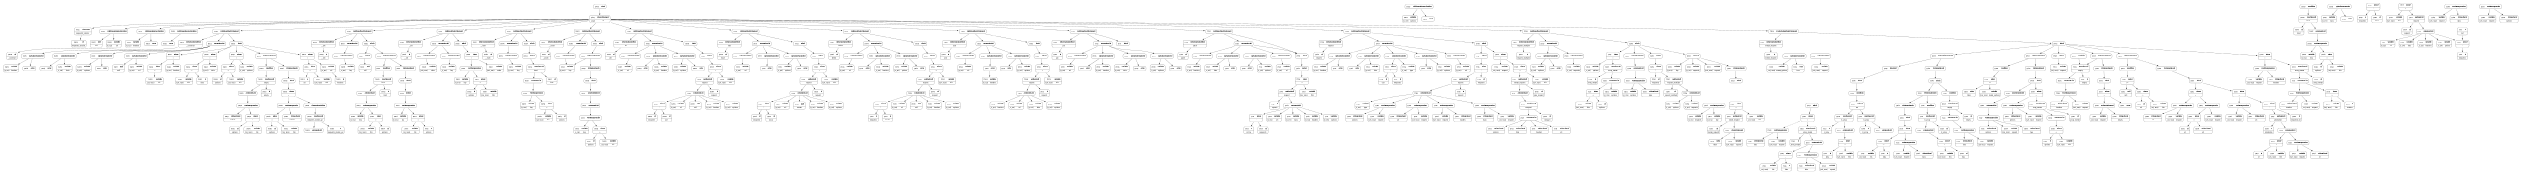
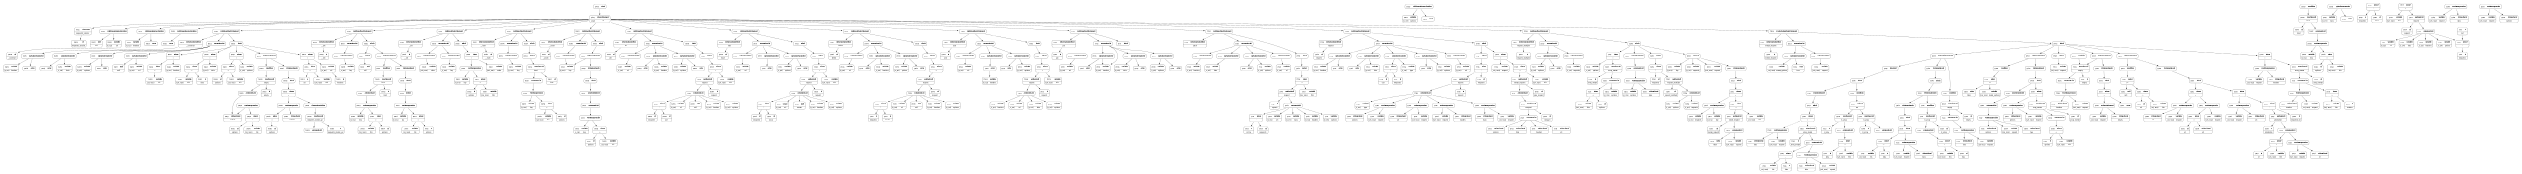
none -> (1796, 44)
(1275, 48) -> (1249, 49)
(1090, 50) -> (1118, 55)
(1183, 56) -> none
(1230, 68) -> none
(947, 81) -> none
(1942, 87) -> (1949, 74)
none -> (1736, 93)
none -> (1816, 93)
(248, 99) -> (234, 103)
(785, 104) -> (785, 104)
(290, 130) -> none
(1737, 130) -> (1737, 130)
